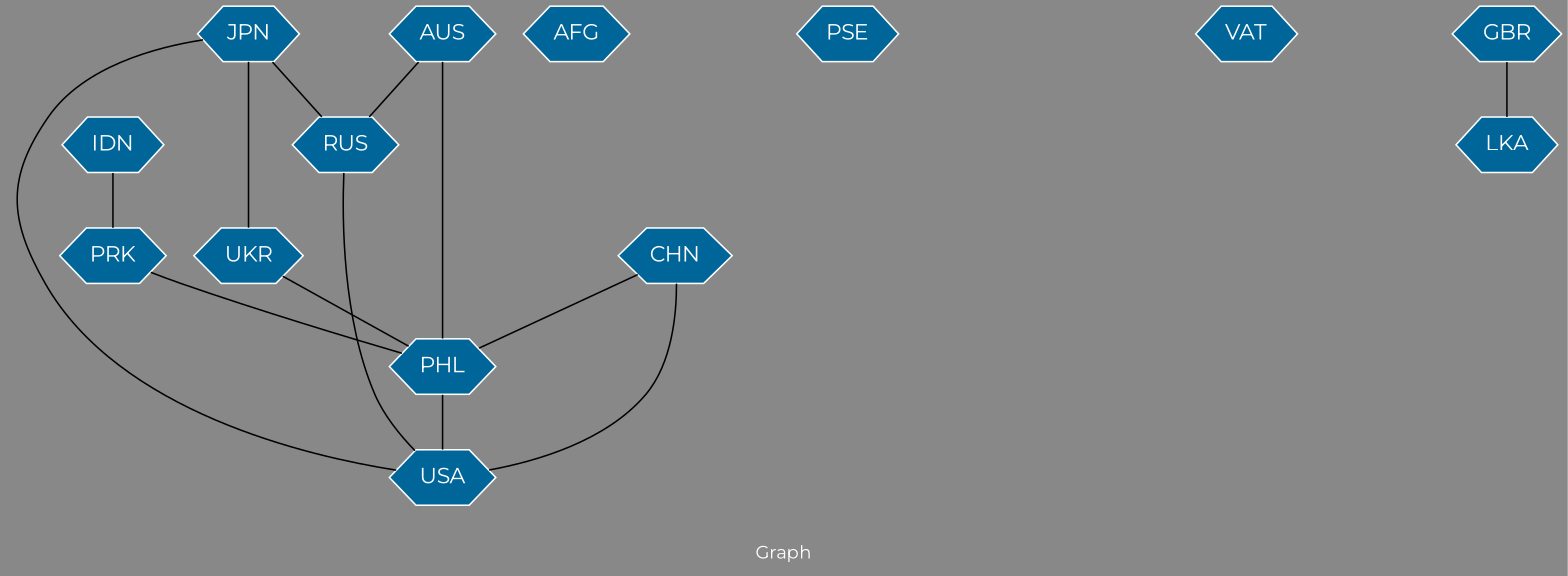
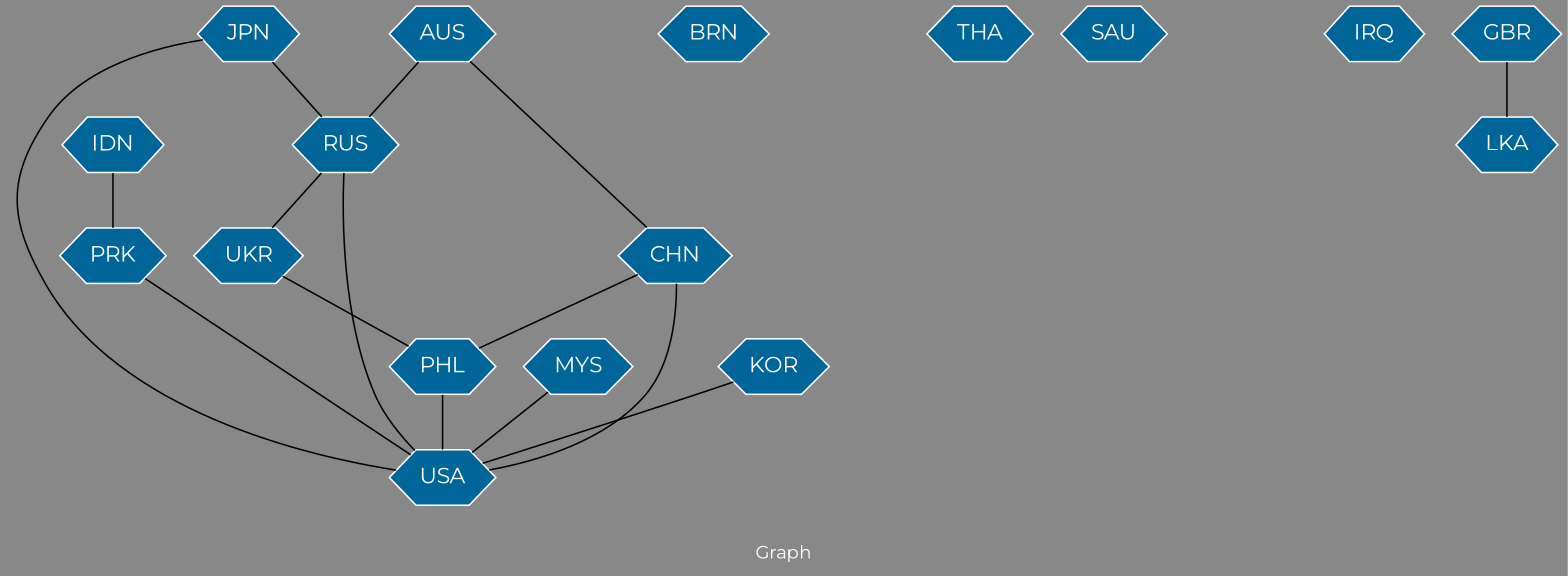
(577, 34) -> none
none -> (714, 34)
(848, 34) -> none
none -> (980, 34)
none -> (1114, 34)
(1247, 34) -> none
none -> (1374, 34)
(249, 145) -> (297, 200)
(443, 200) -> (559, 144)
(276, 315) -> (278, 367)
none -> (578, 367)
none -> (774, 367)
